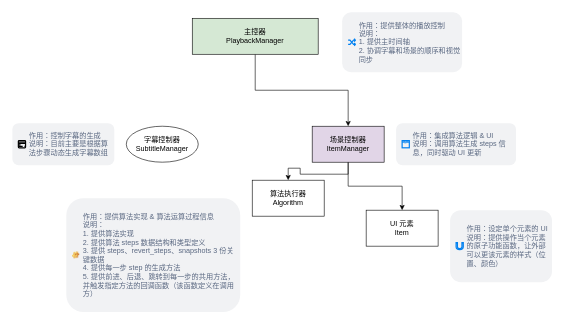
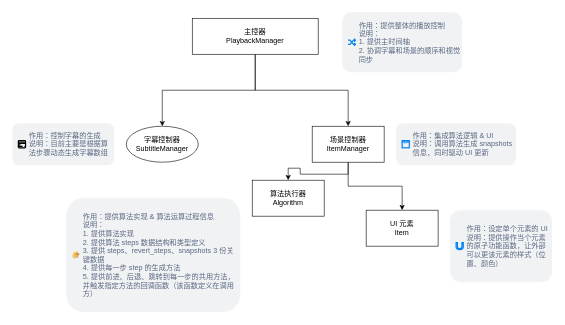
(255, 36) -> (255, 36)
none -> (162, 90)
(348, 144) -> (348, 144)
(465, 144) -> (465, 144)
